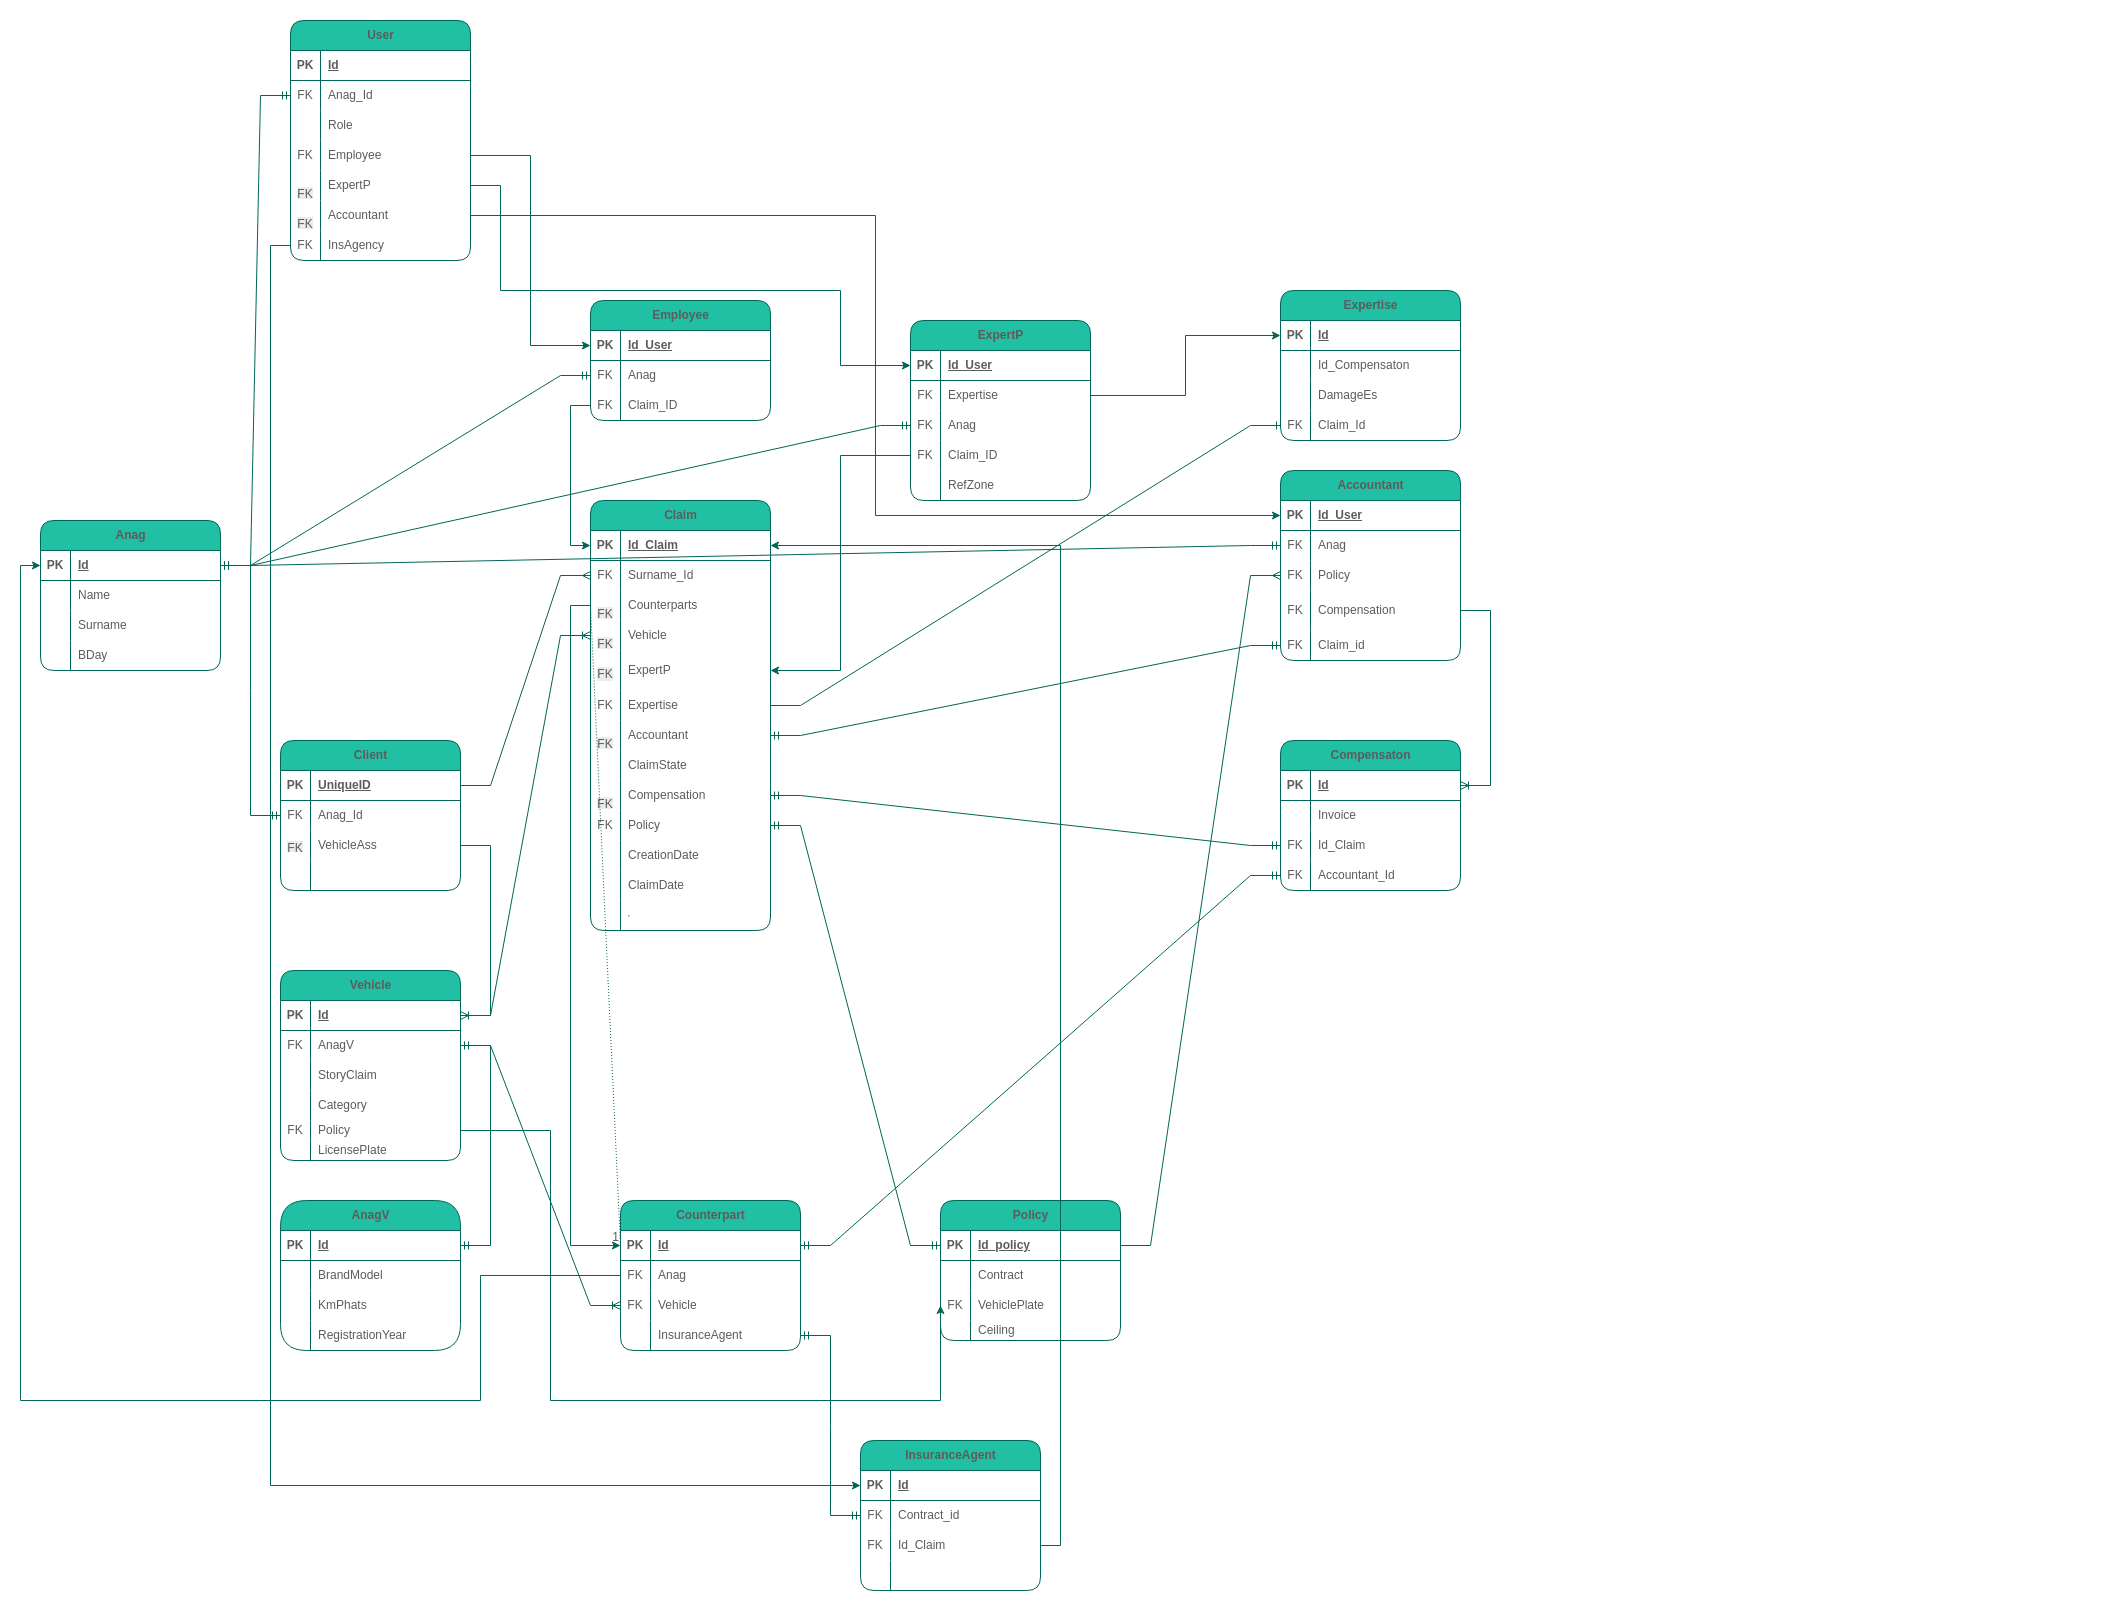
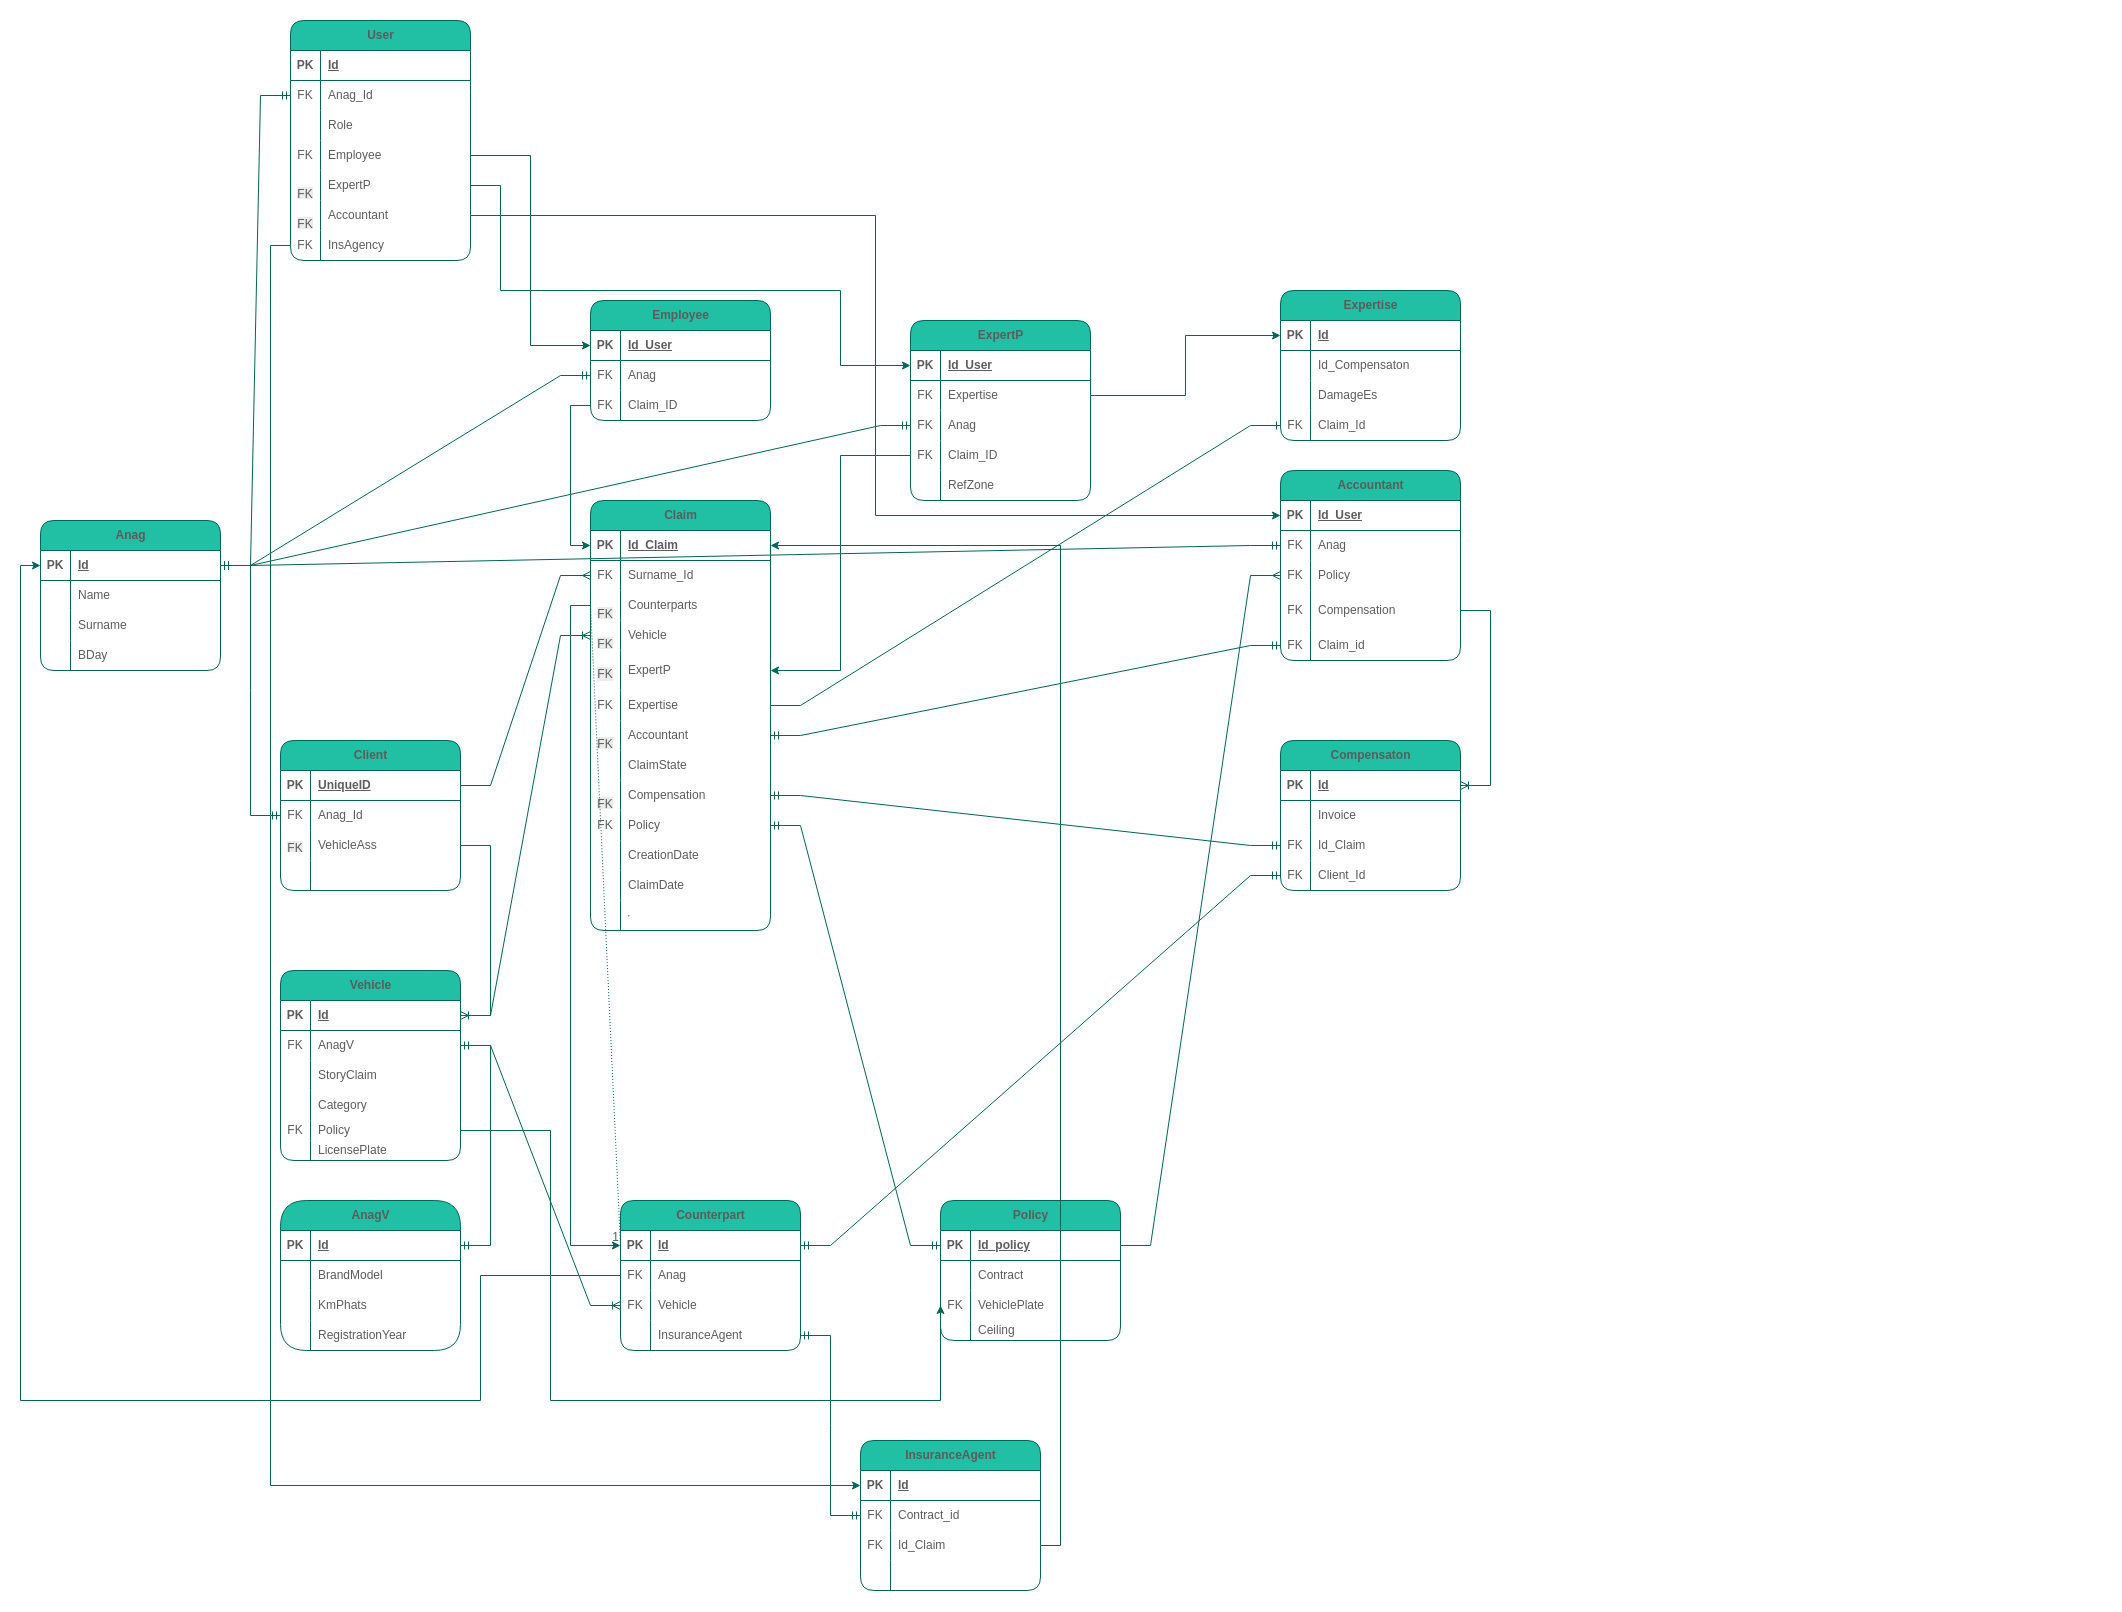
(1362, 876) -> (1346, 876)
